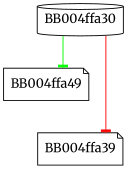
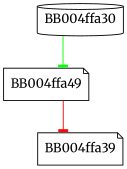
(106, 82) -> (63, 114)
